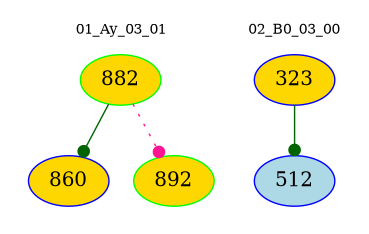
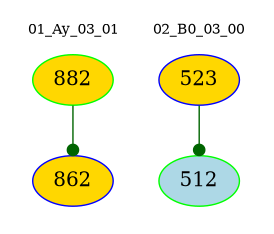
(295, 80) -> (199, 80)
(69, 181) -> (73, 181)
(174, 181) -> none
(295, 181) -> (199, 181)
